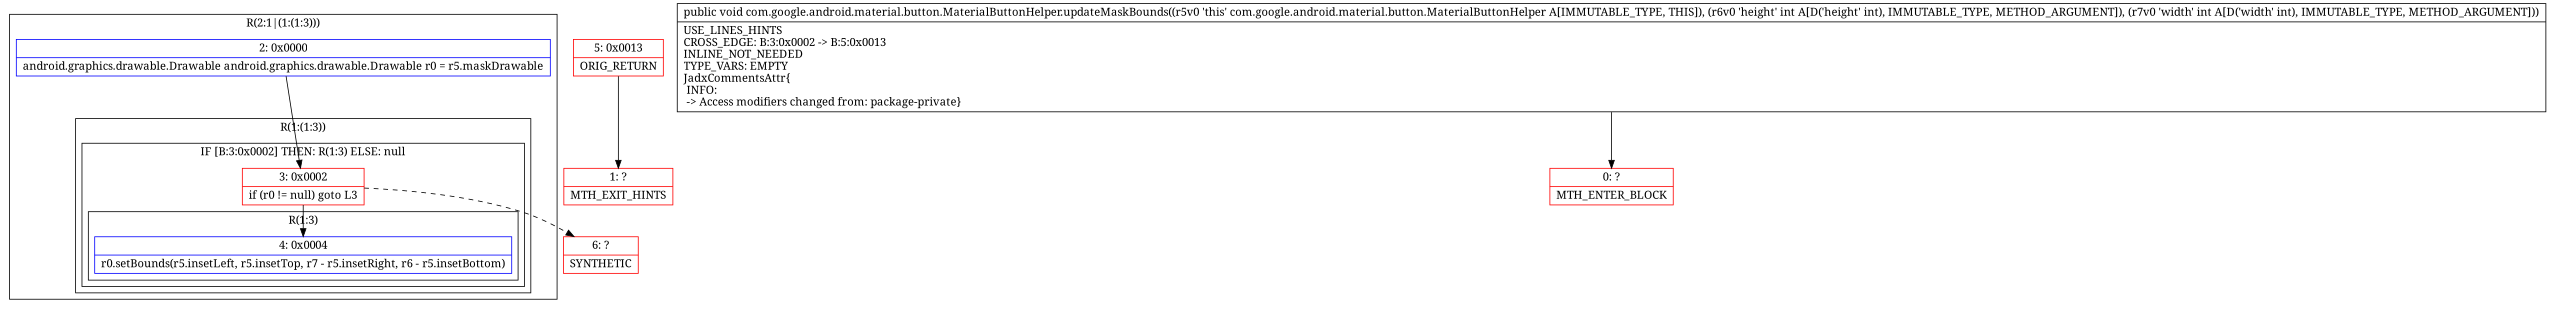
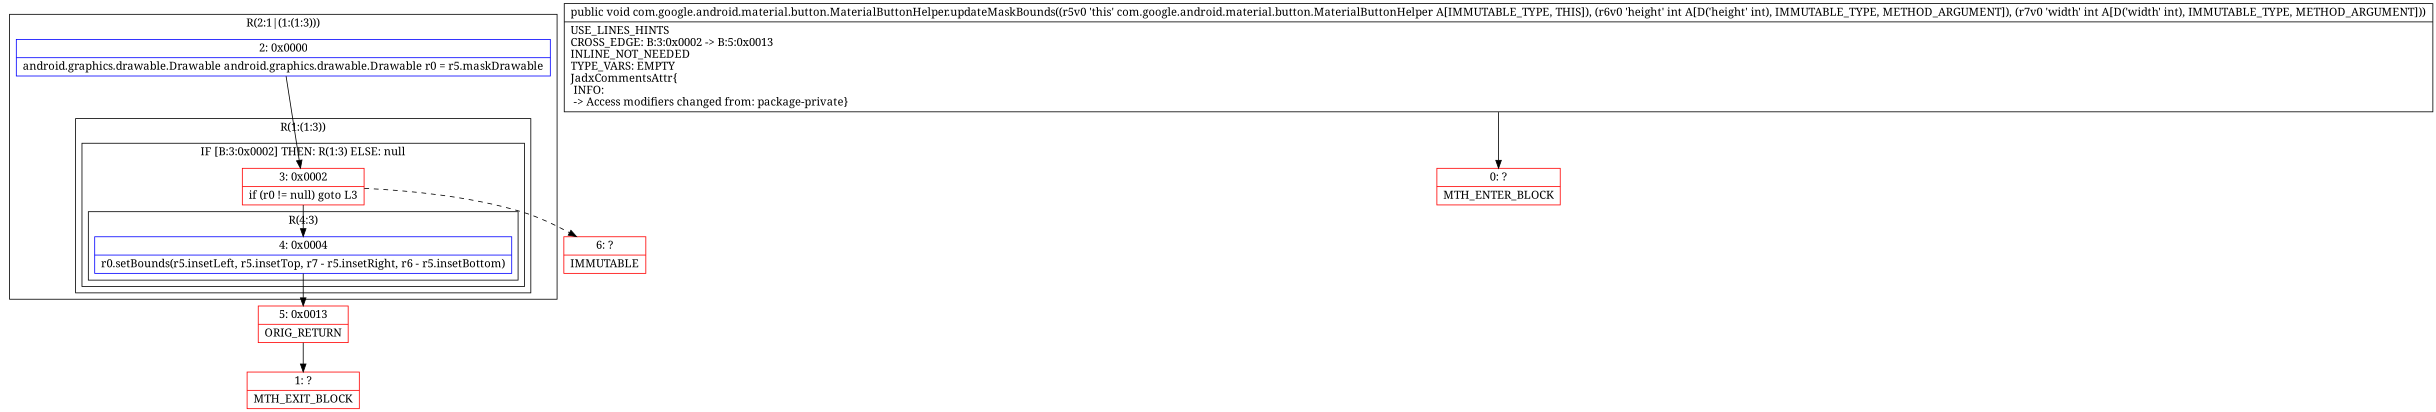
(618, 195) -> (303, 399)
(303, 221) -> (303, 221)
(601, 264) -> (605, 264)
none -> (303, 286)
